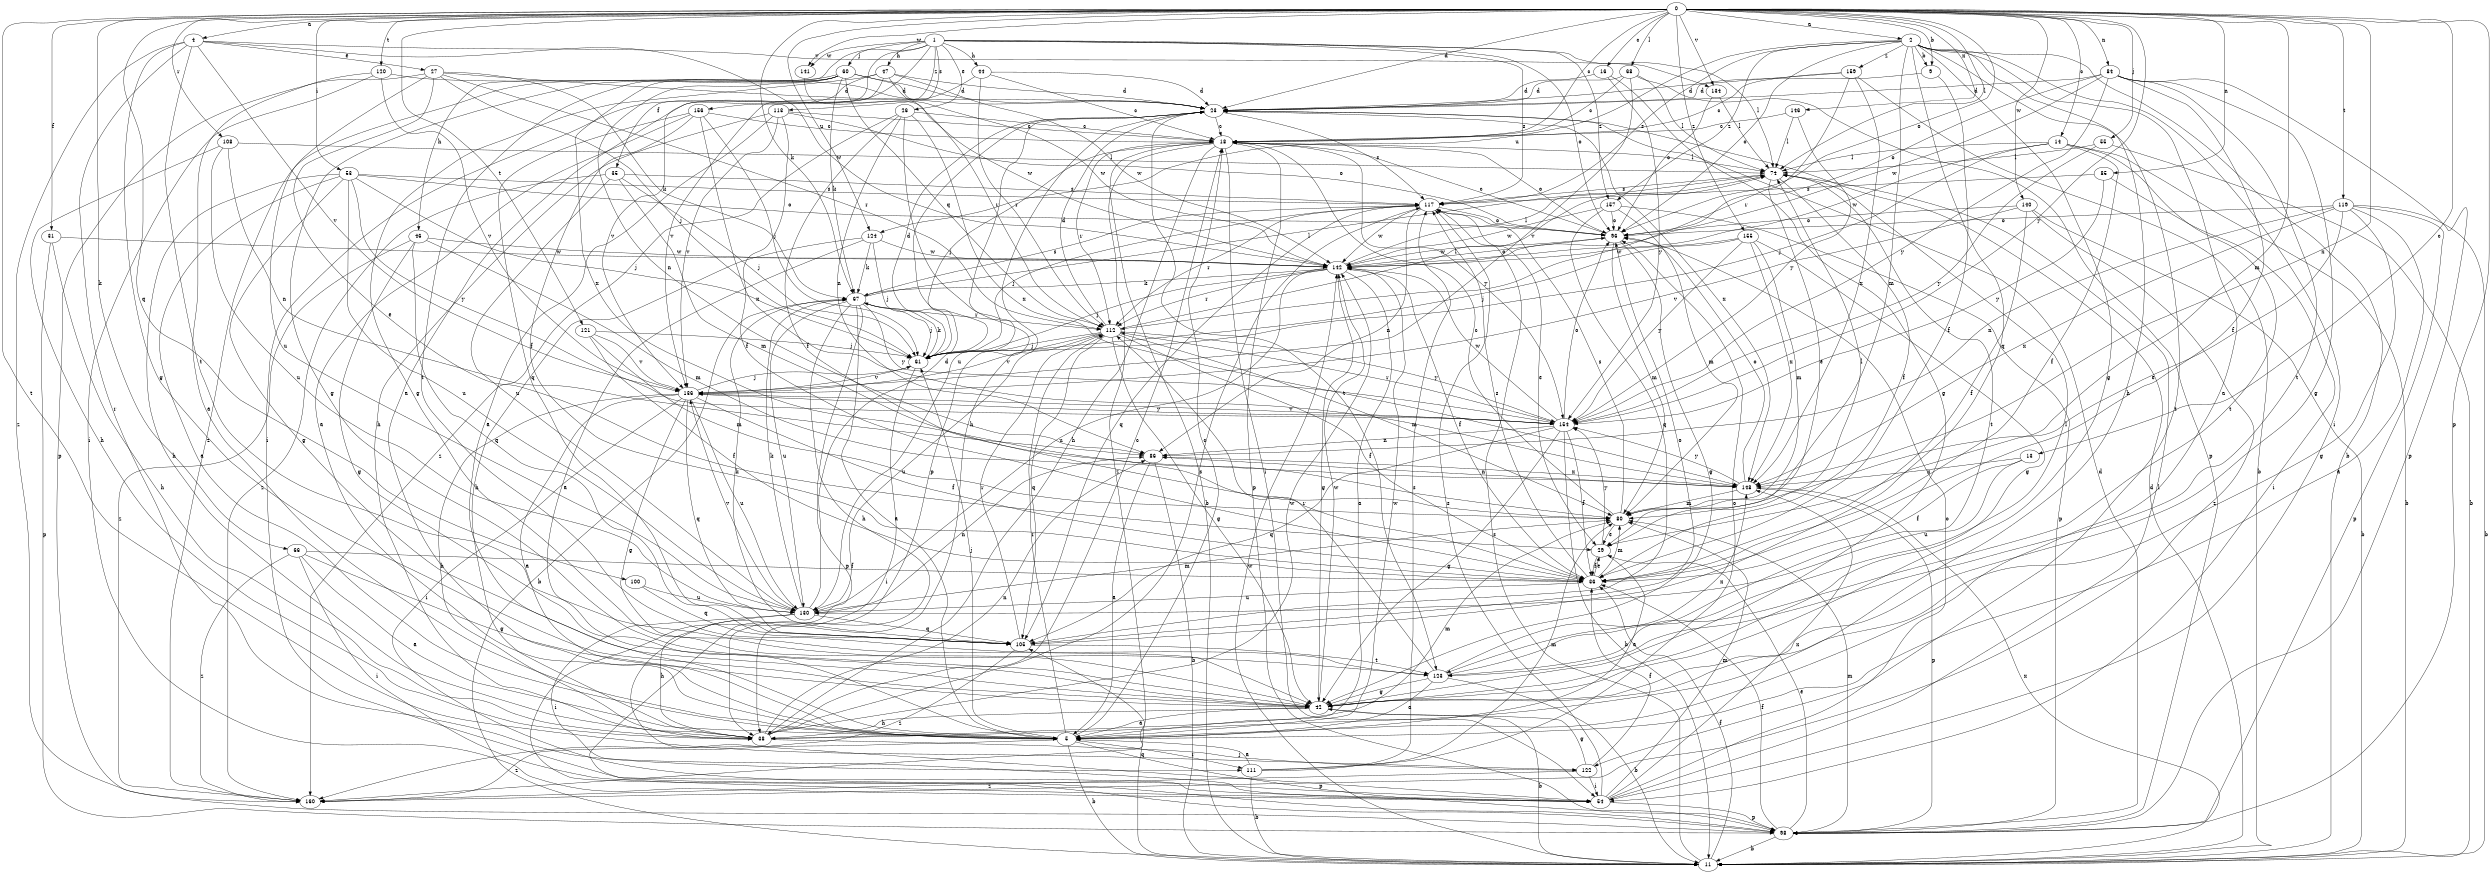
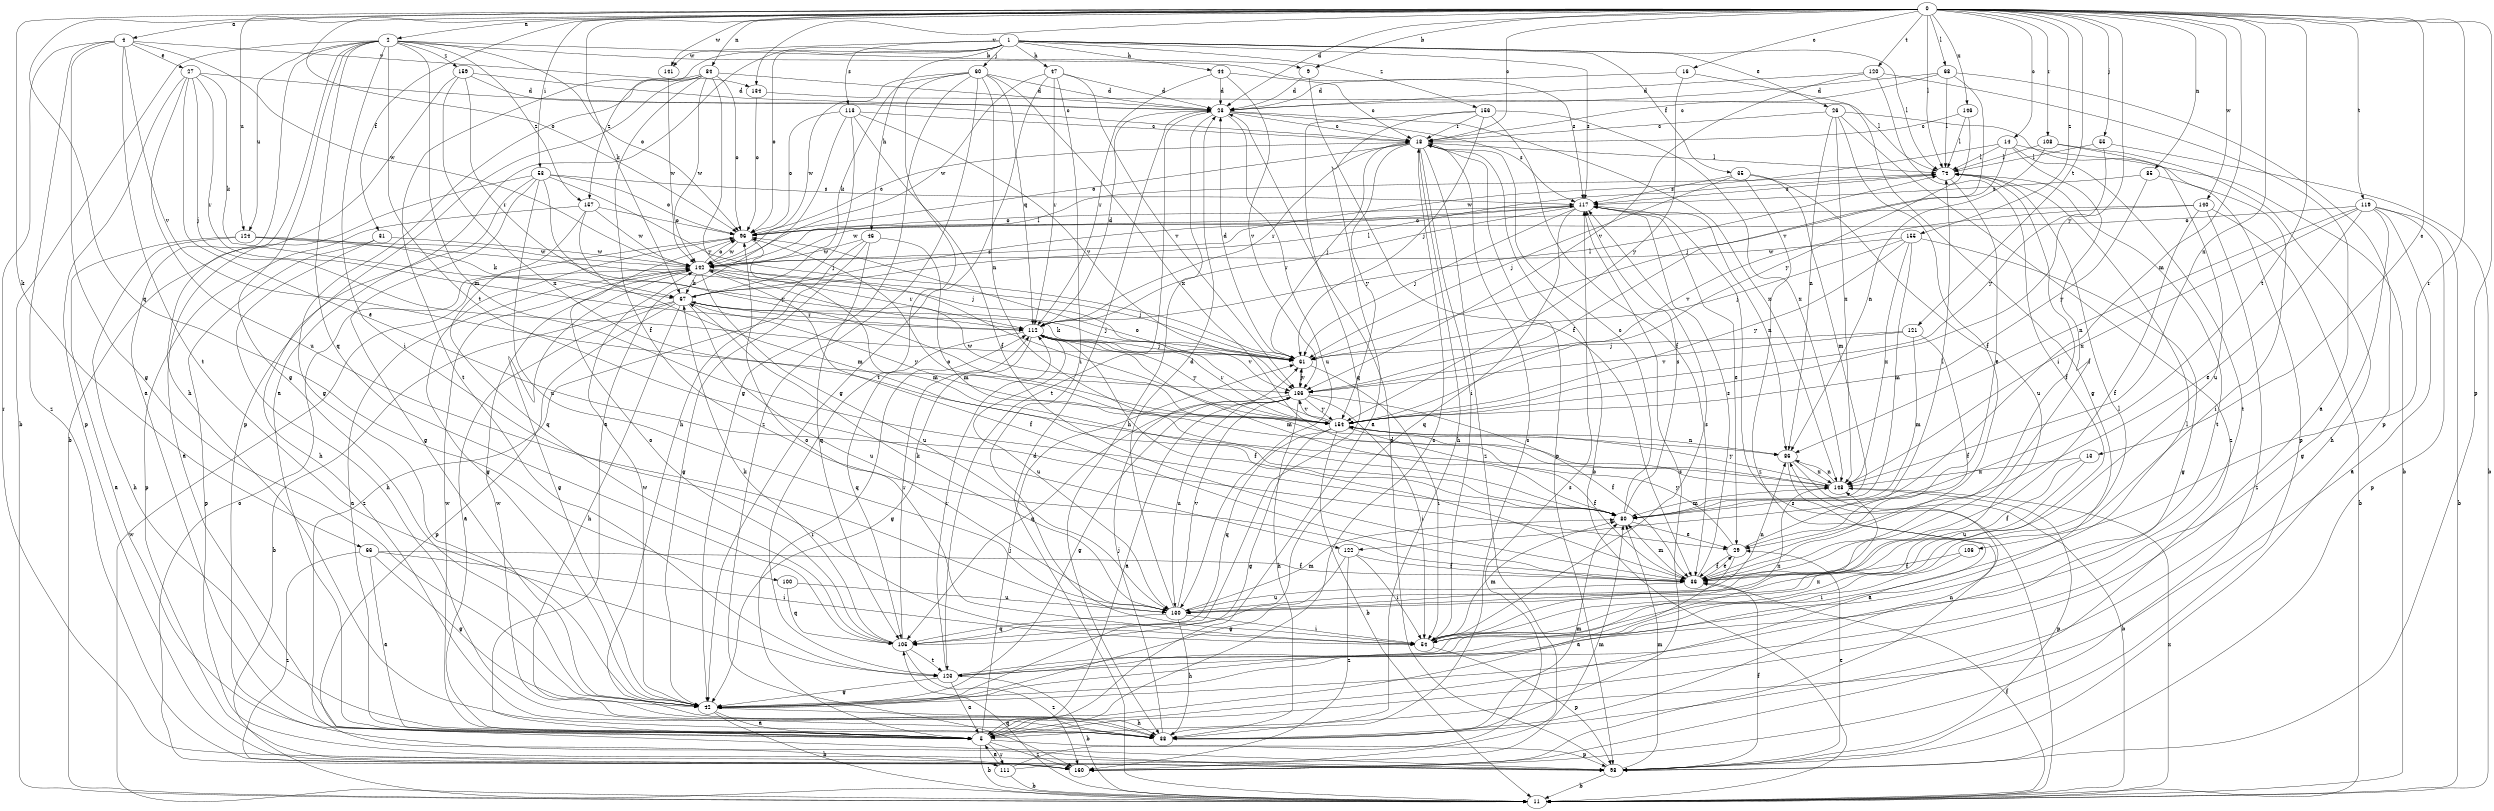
(829, 127) -> (1458, 127)
none -> (1969, 551)
(1172, 751) -> (1119, 486)
